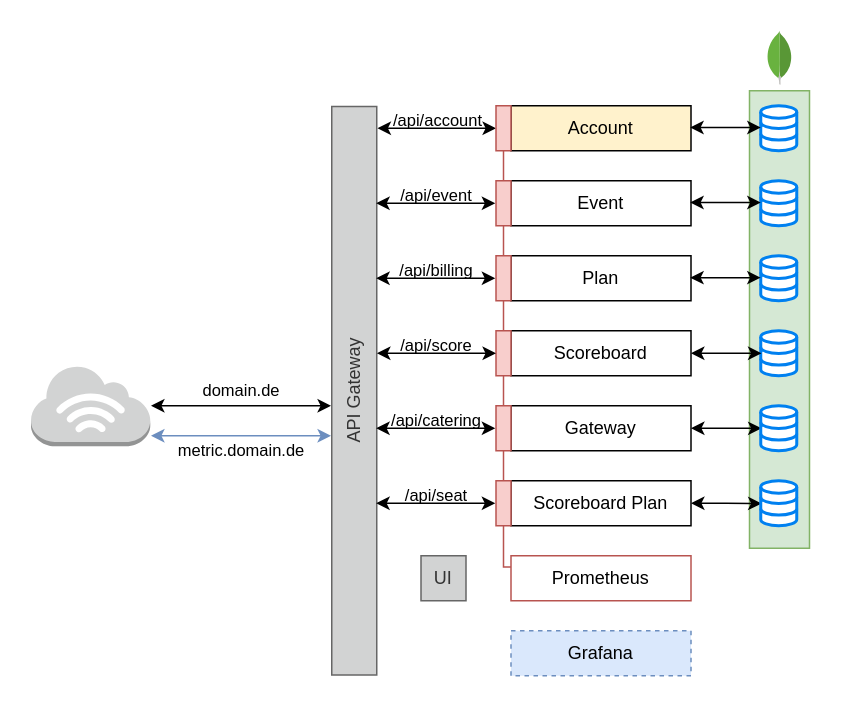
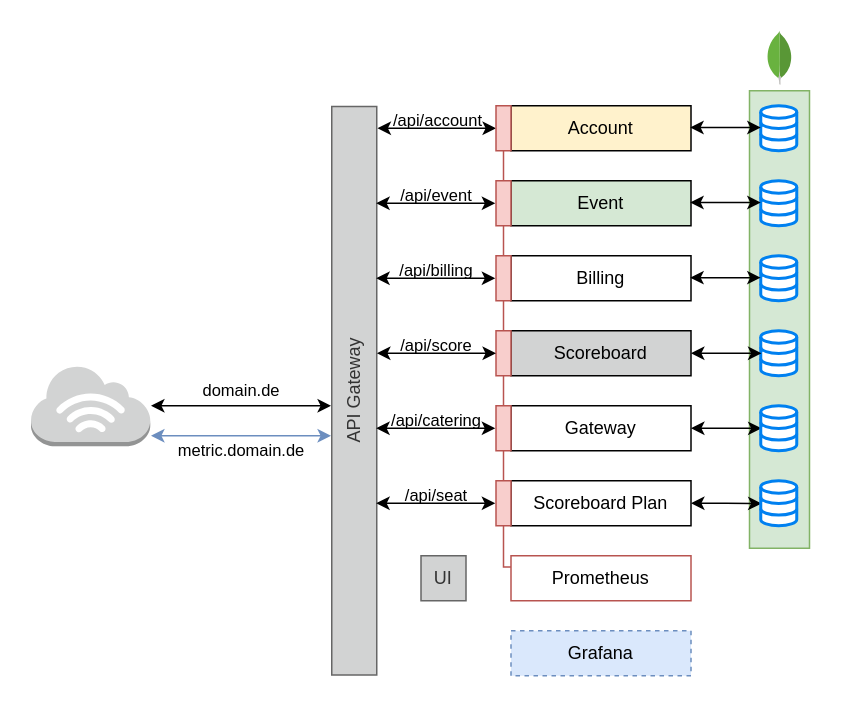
(601, 203) -> (601, 203)
(601, 278) -> (601, 278)
(601, 353) -> (601, 353)
